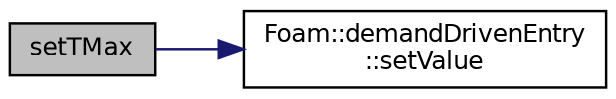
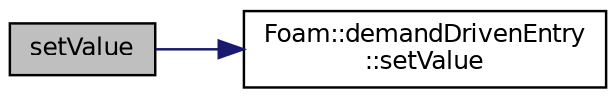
(83, 49) -> (83, 49)
